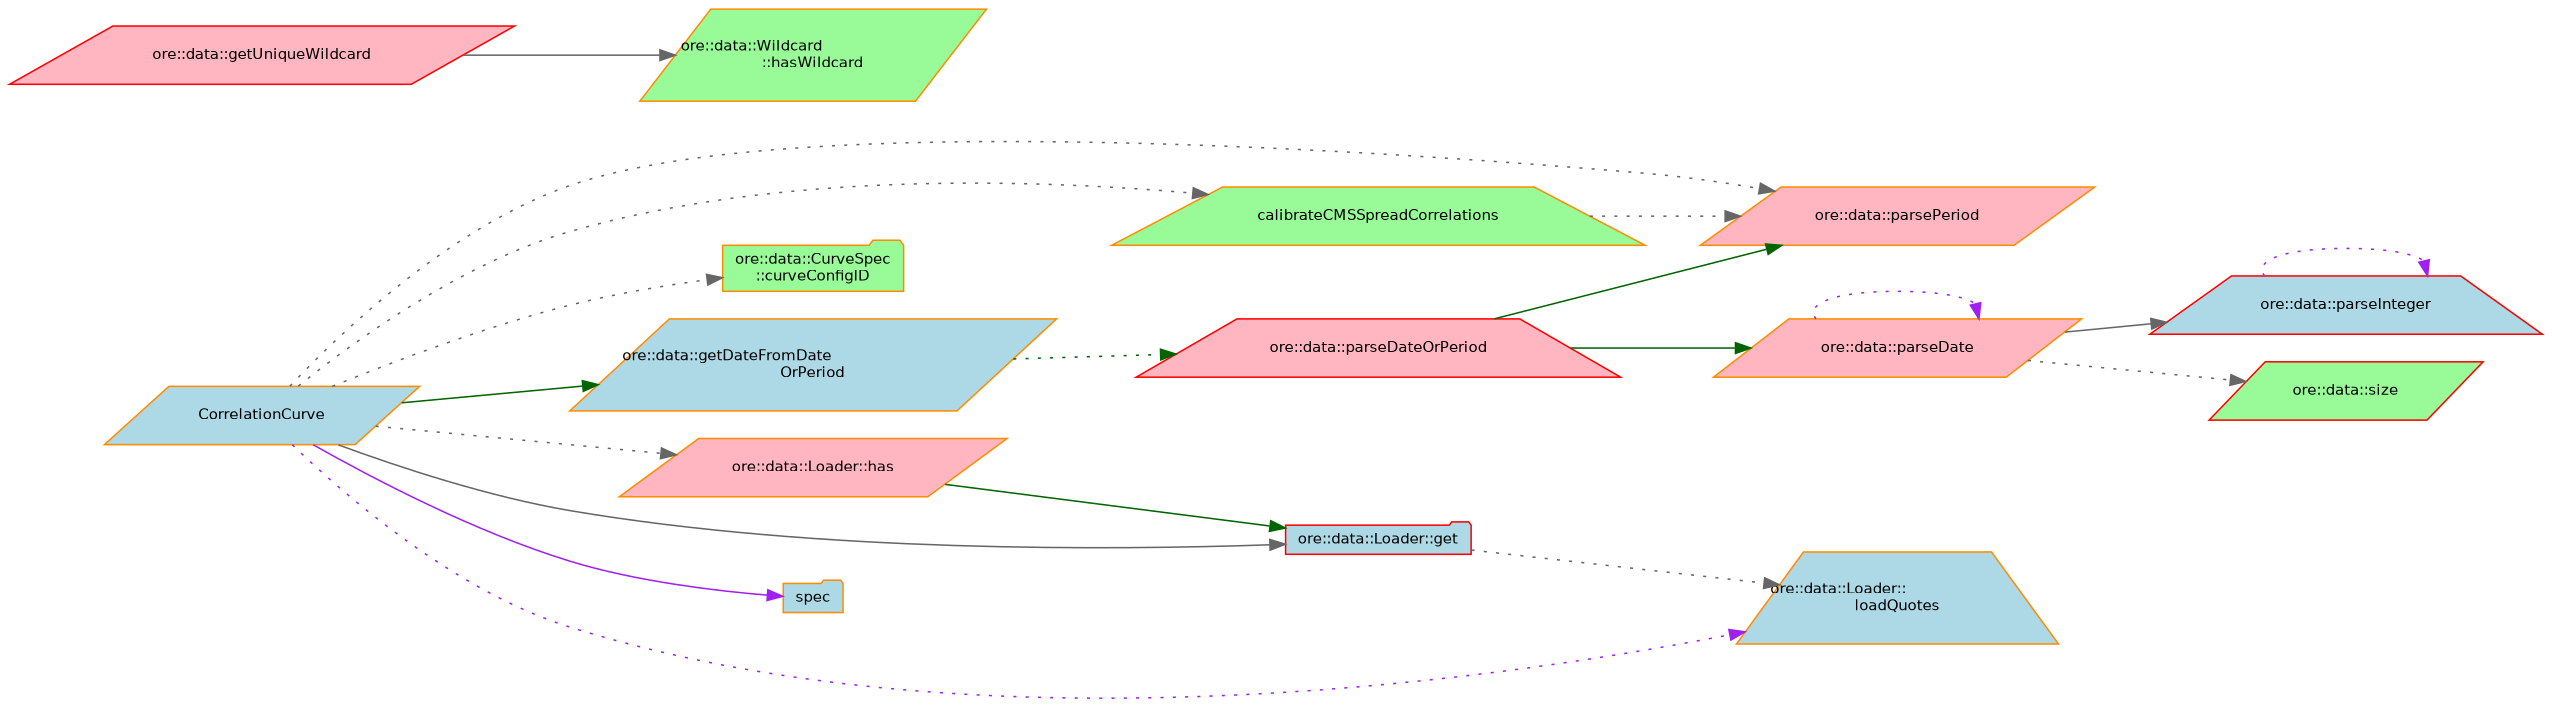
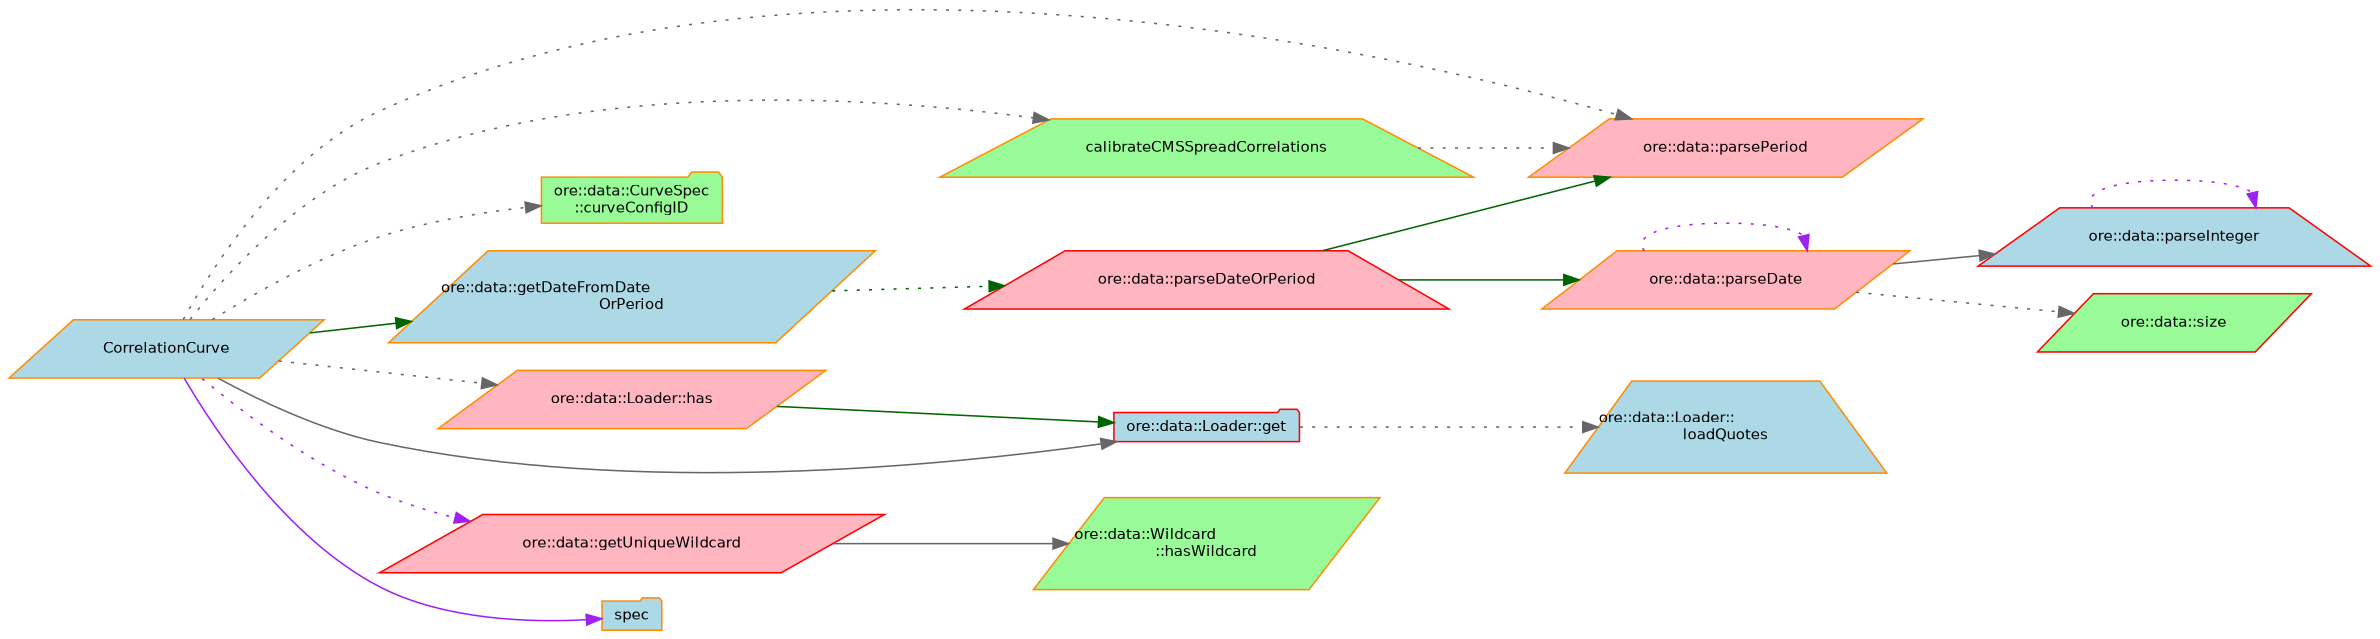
(981, 694) -> (321, 463)
